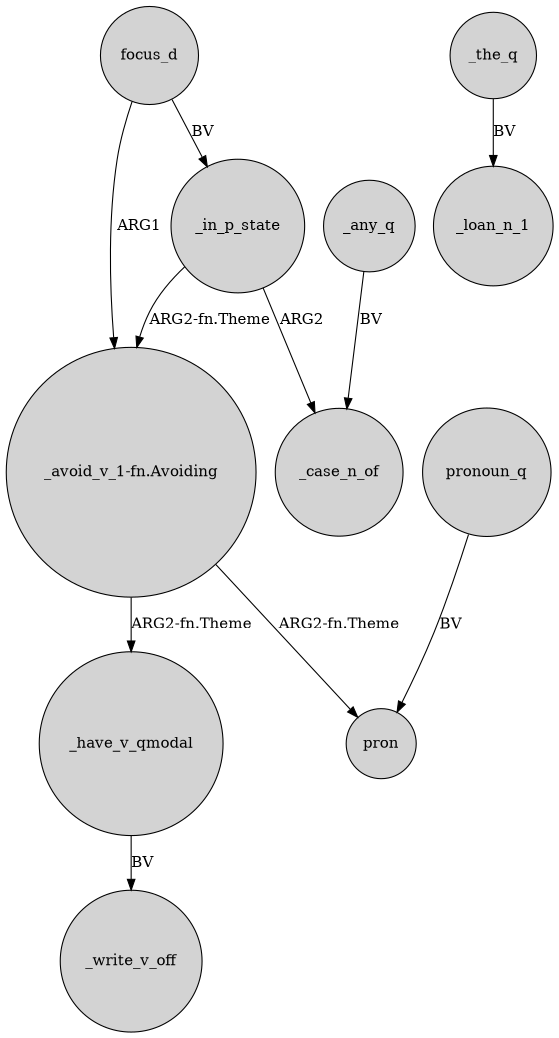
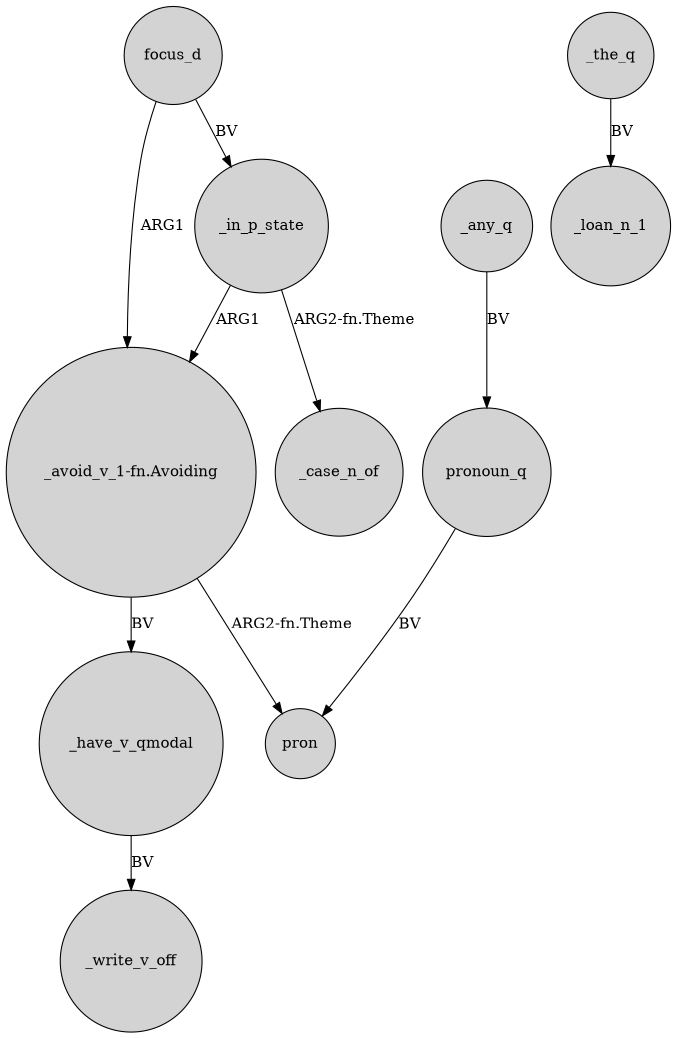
(210, 320) -> (238, 320)
(302, 320) -> (354, 320)
(356, 335) -> (487, 334)
(192, 624) -> (142, 624)
